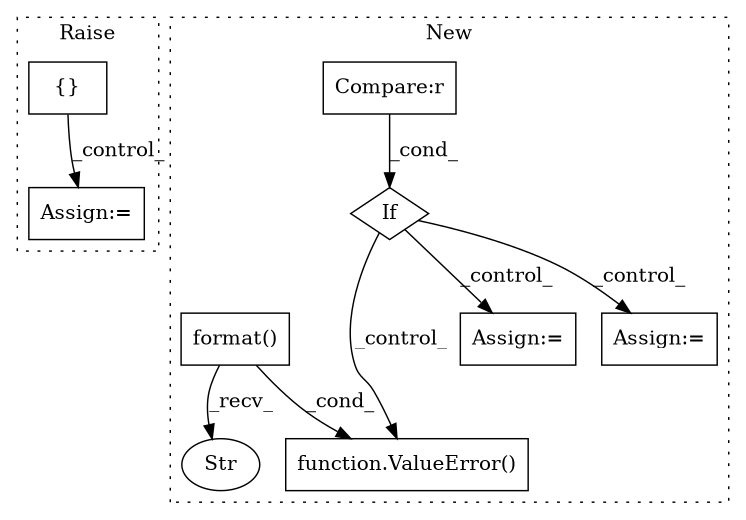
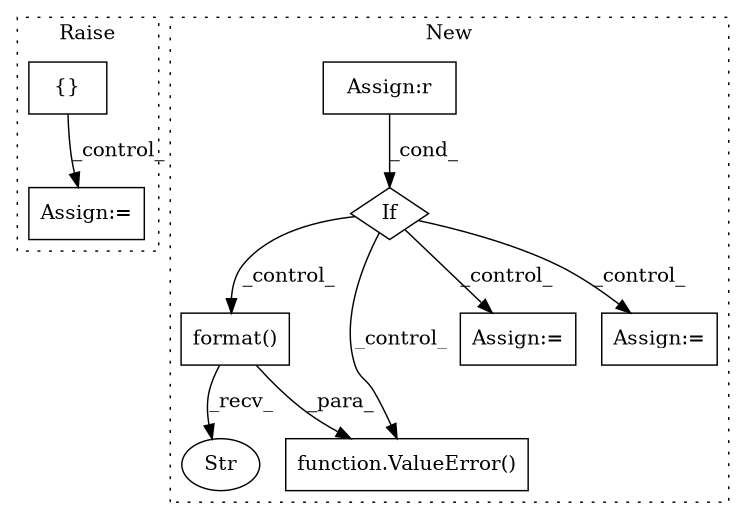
(390, 88) -> (390, 88)
none -> (278, 238)
(341, 402) -> (341, 402)
